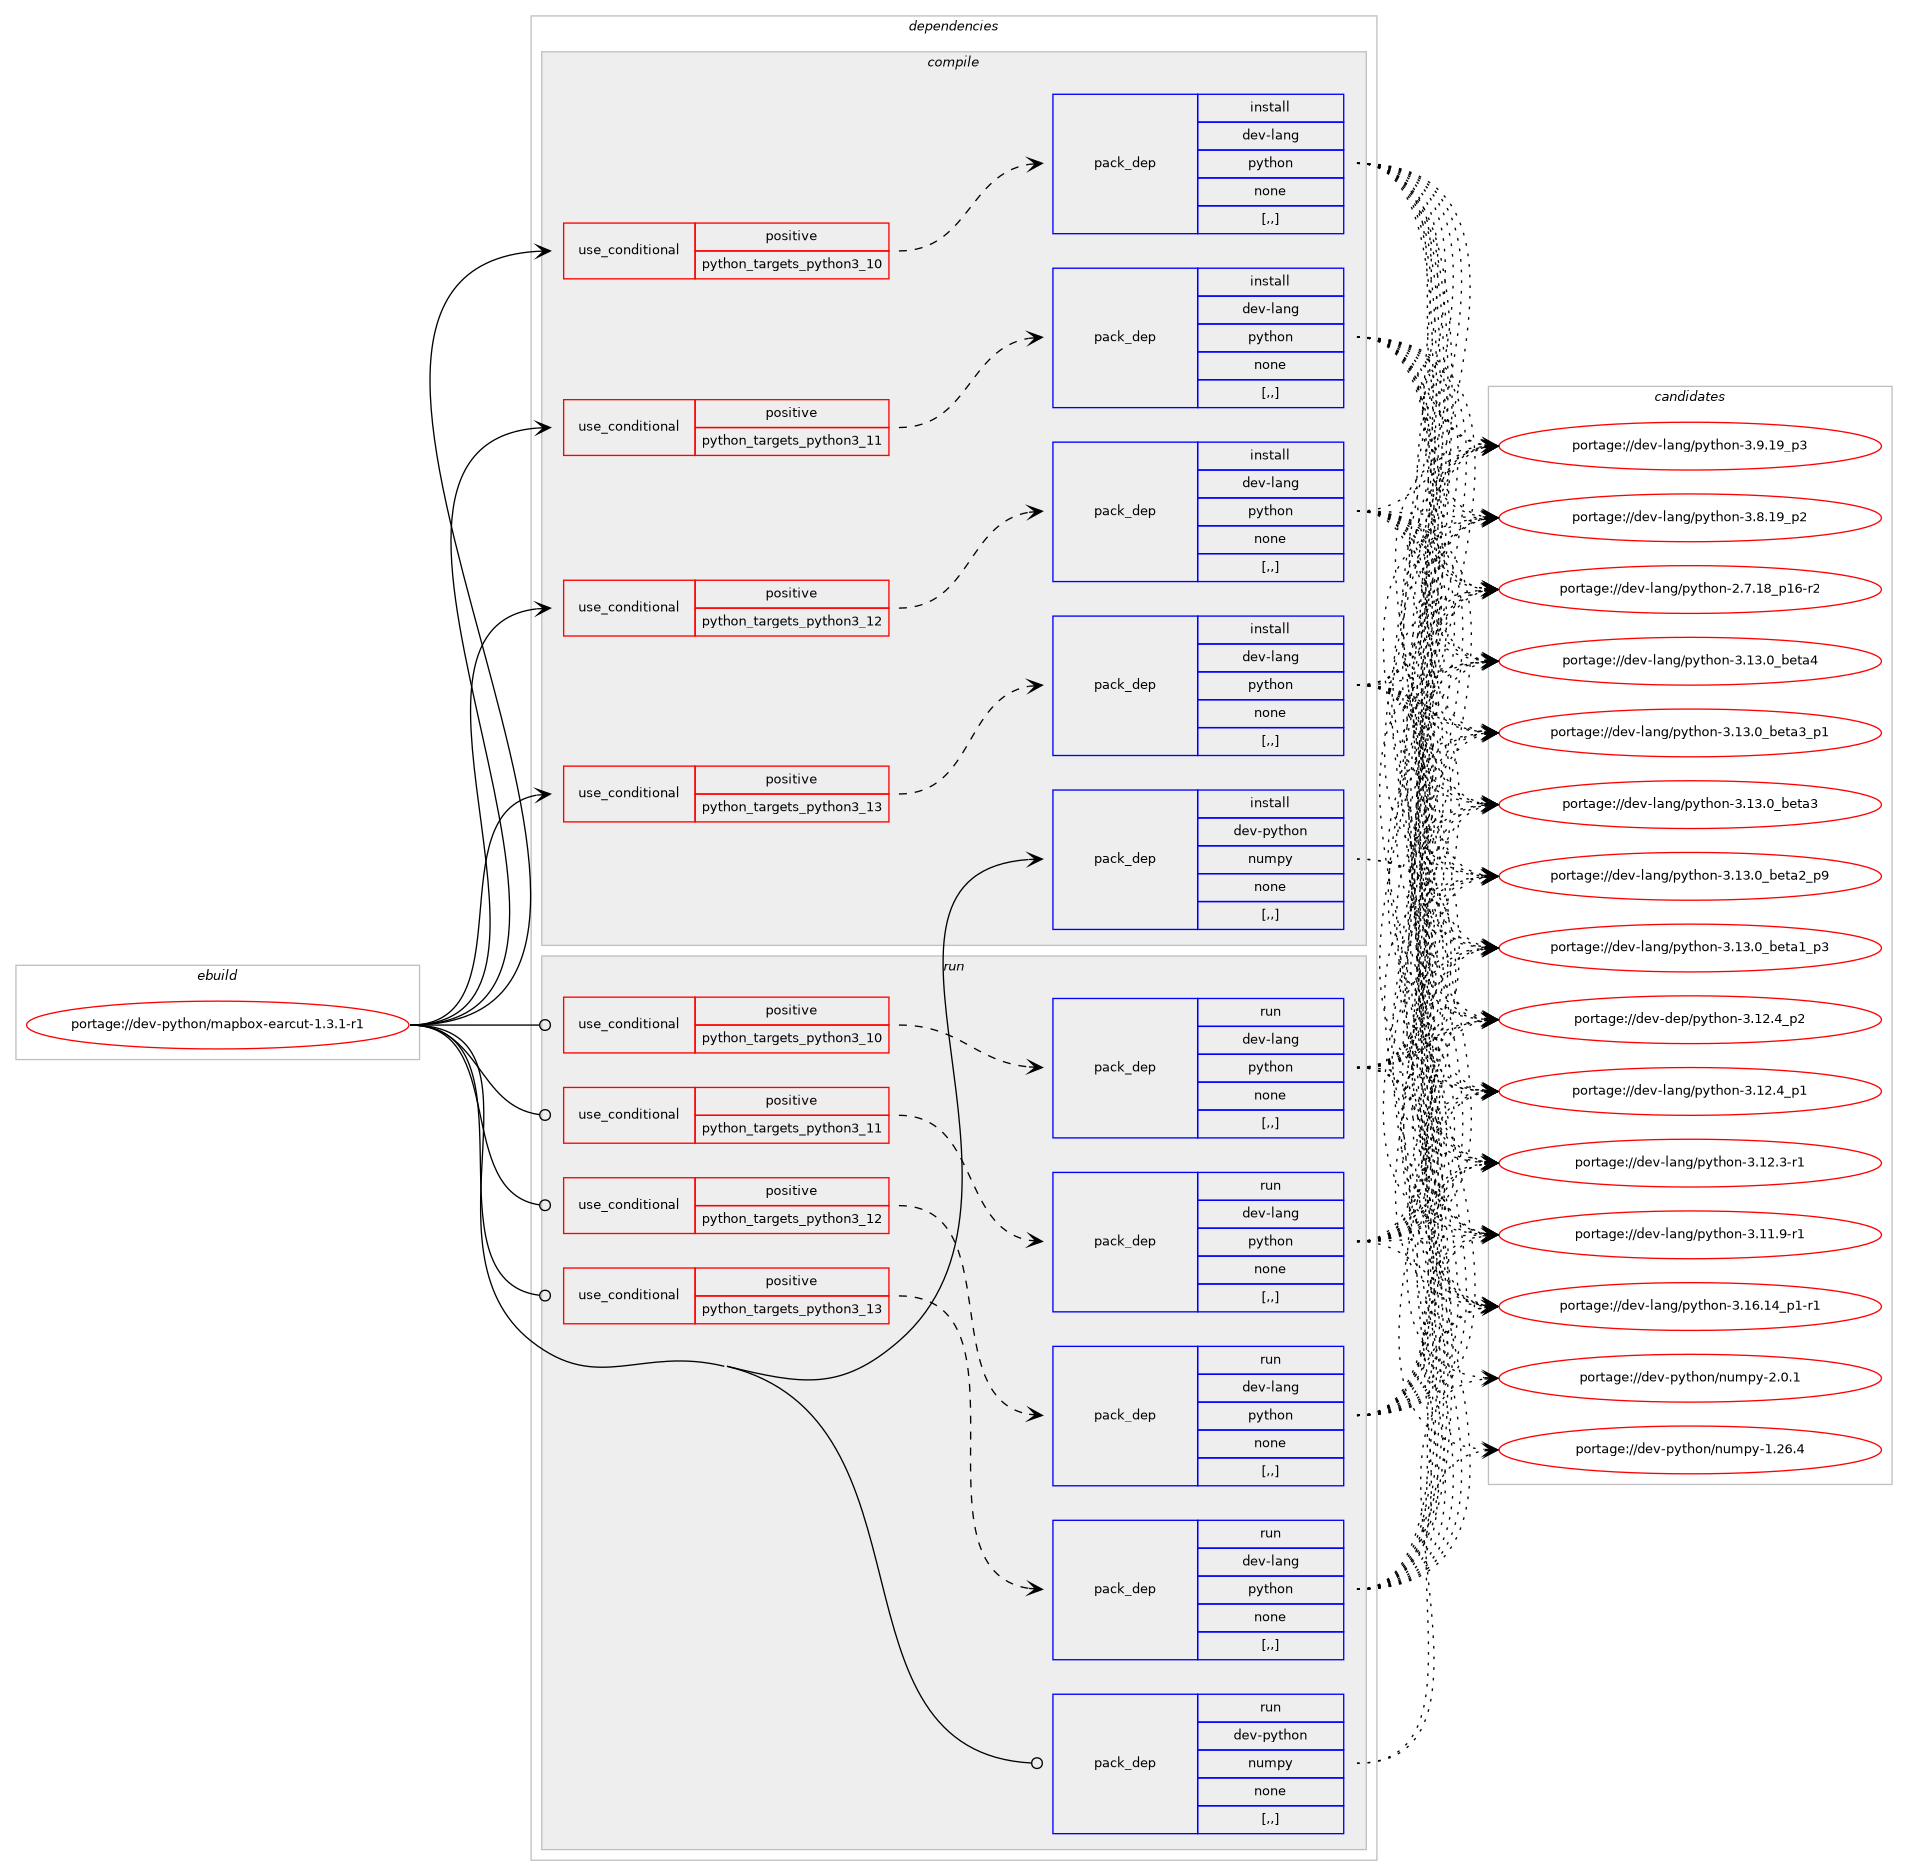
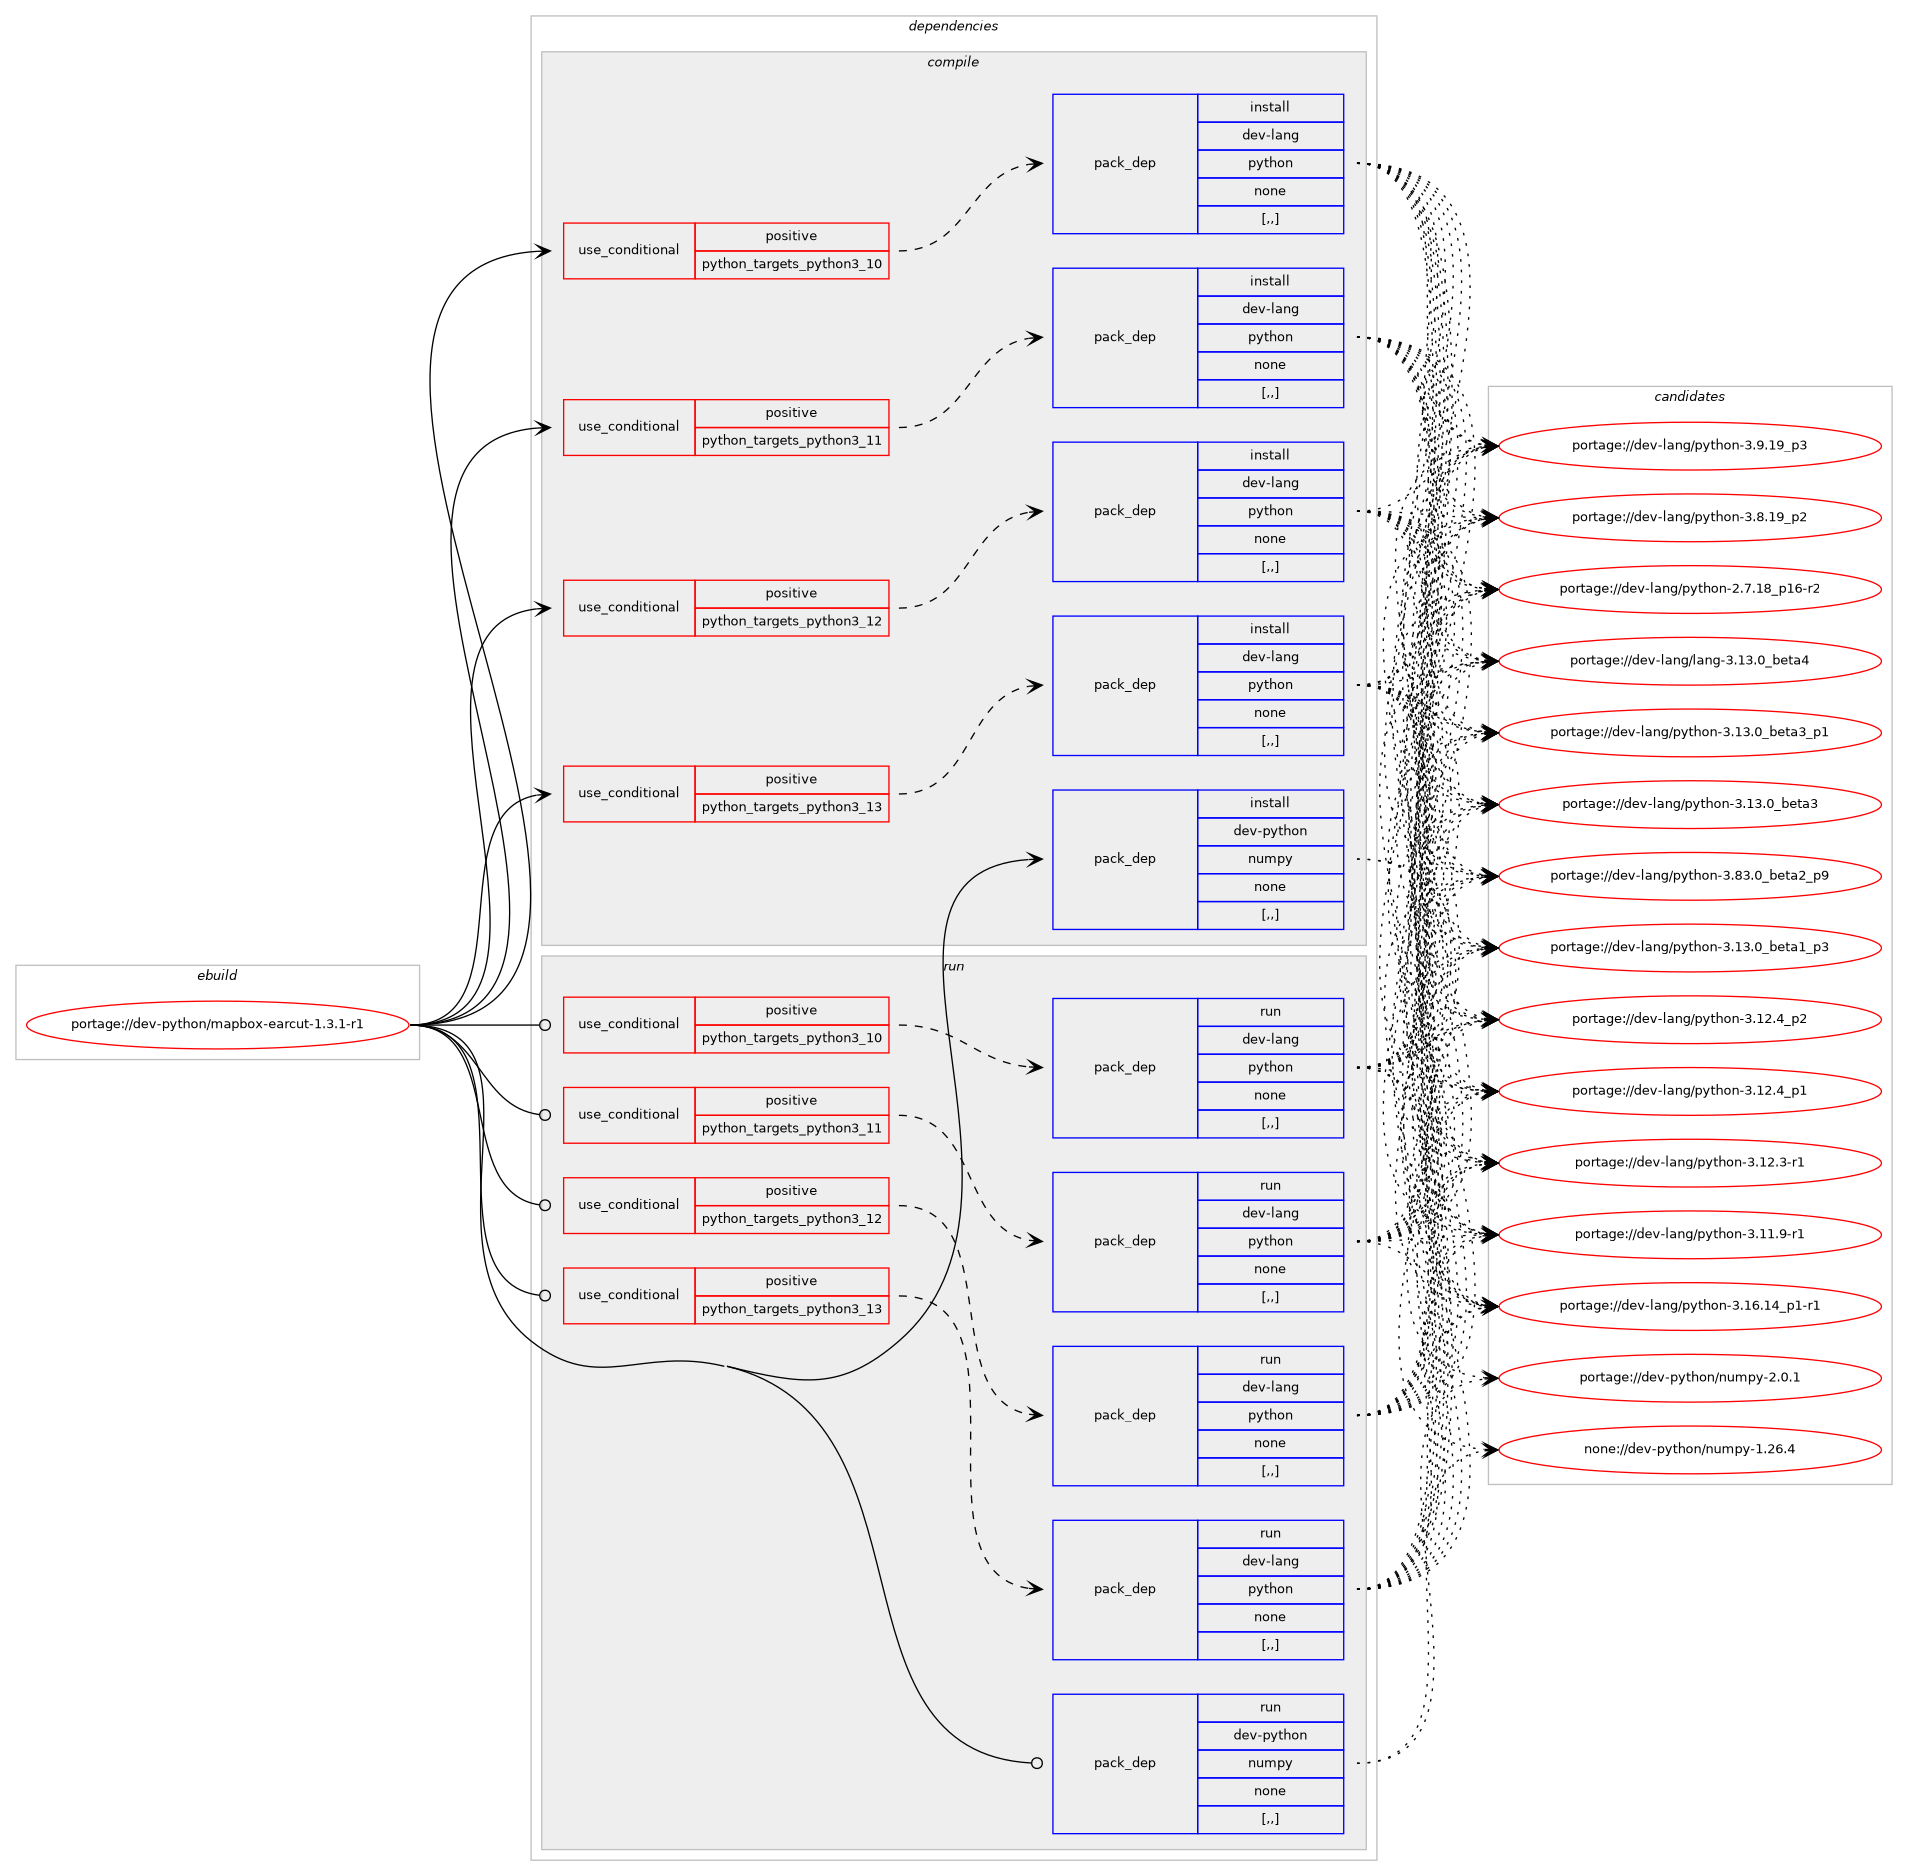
(1690, 661) -> (1690, 661)
(1690, 876) -> (1690, 876)
(1690, 1020) -> (1690, 1020)
(1690, 1450) -> (1690, 1450)
